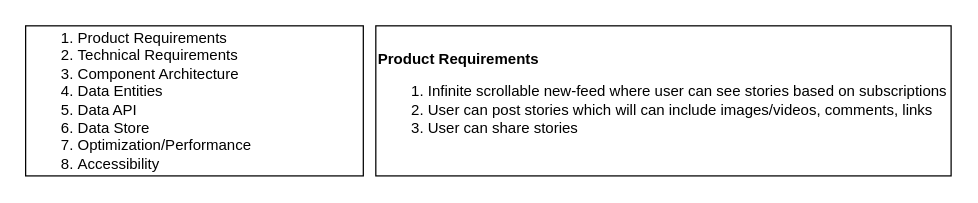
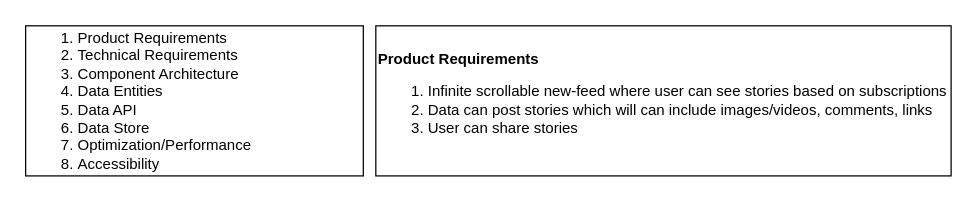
(664, 101) -> (664, 101)
